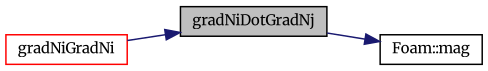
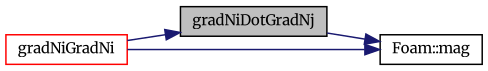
none -> (246, 50)
